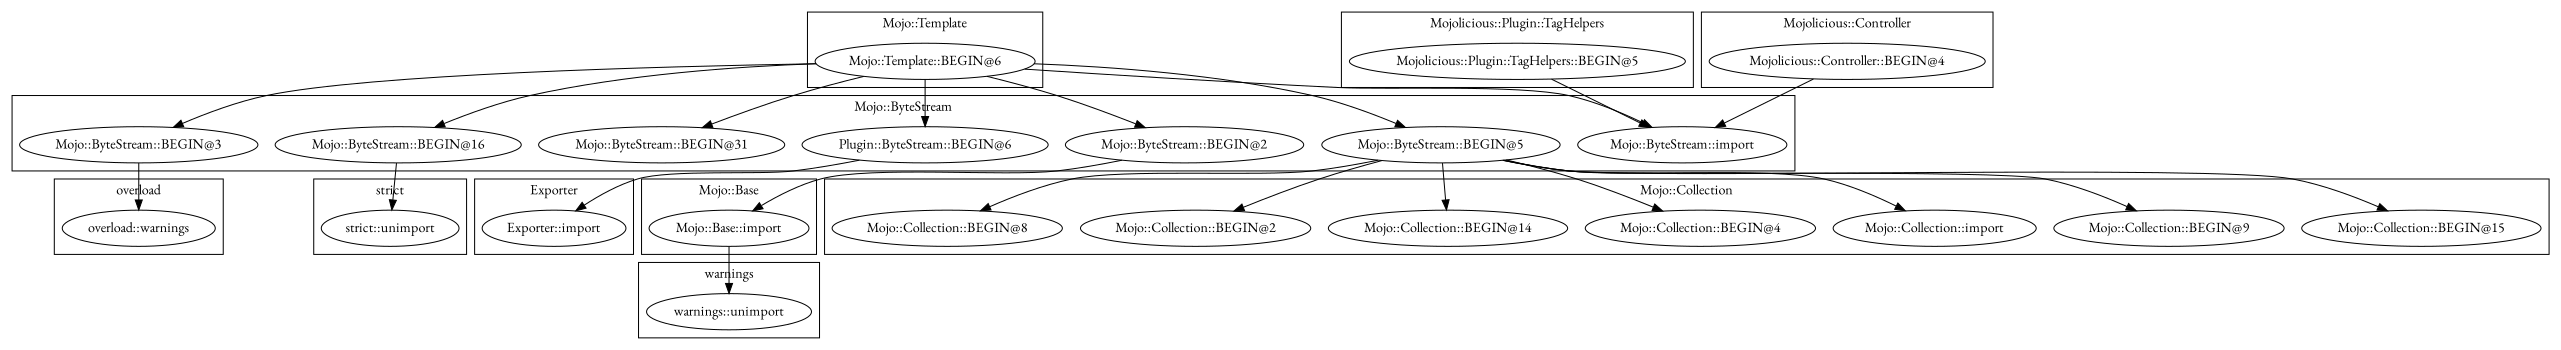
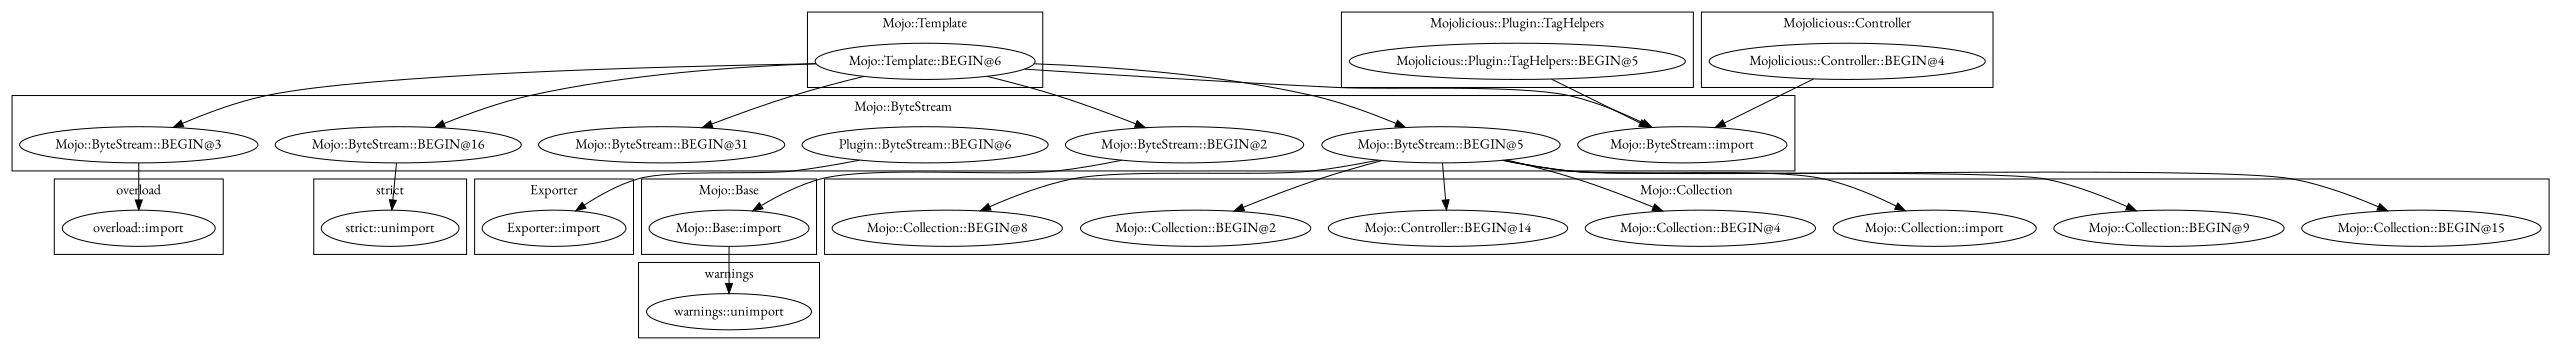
(925, 102) -> none
(139, 228) -> (139, 228)
(1448, 228) -> (1448, 228)
